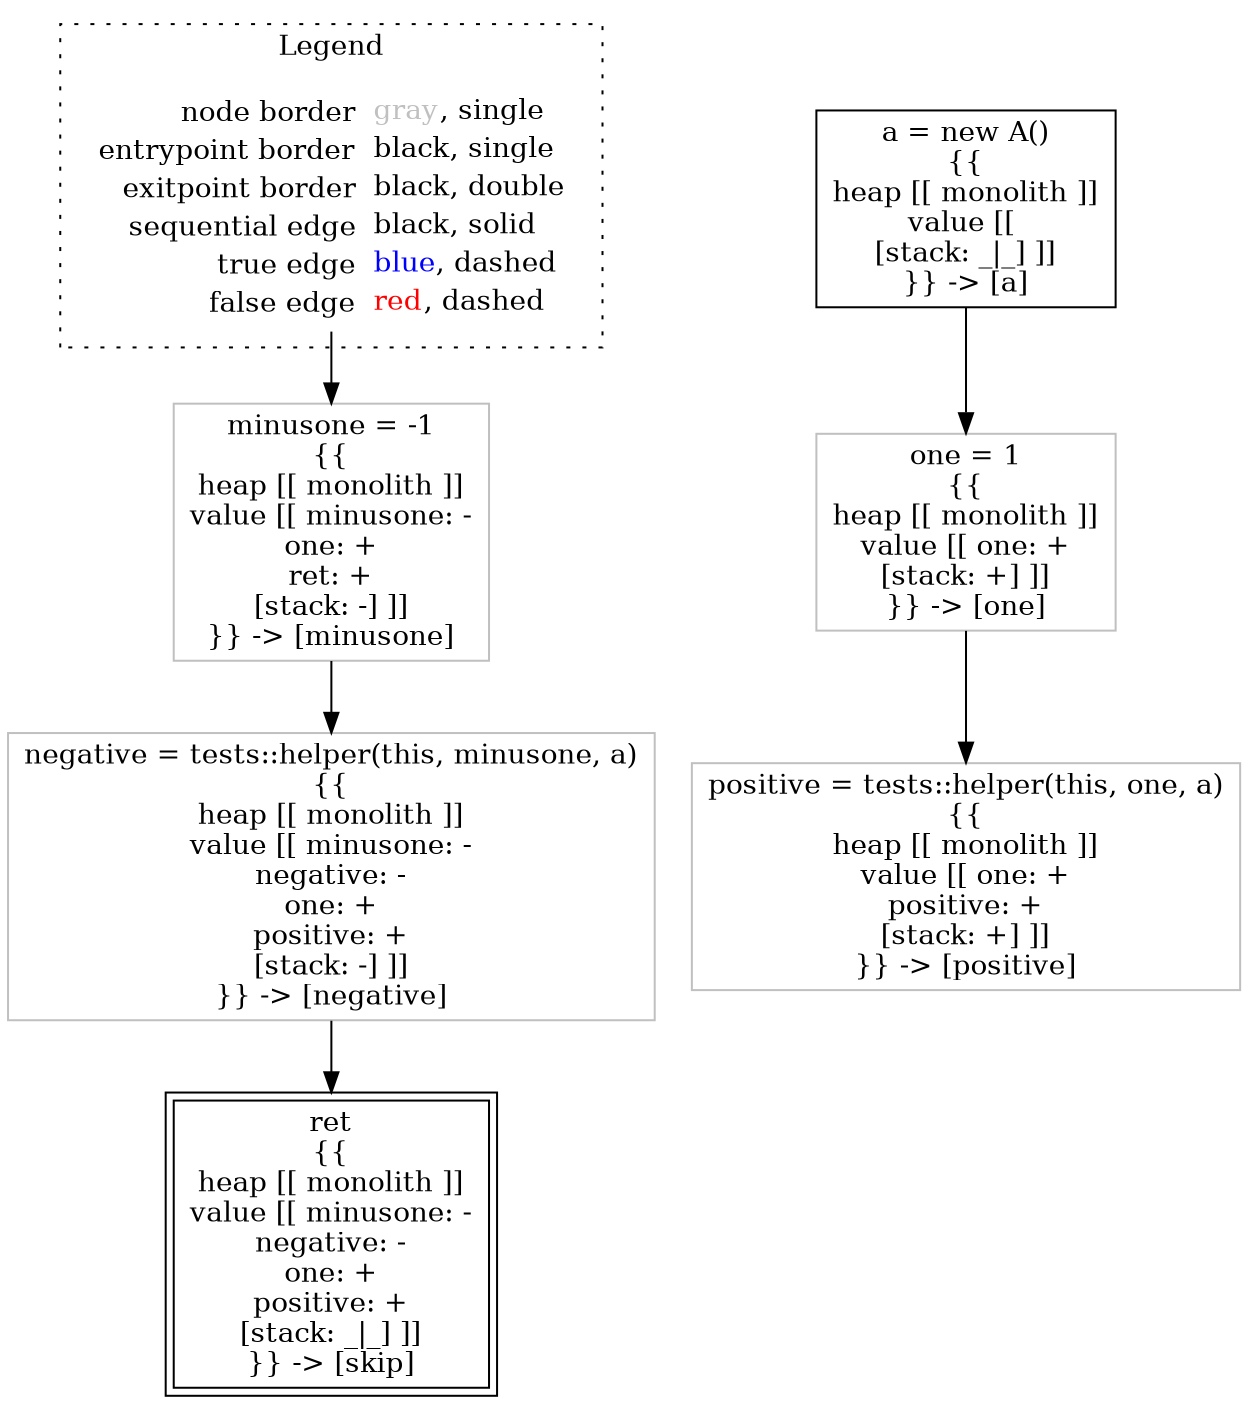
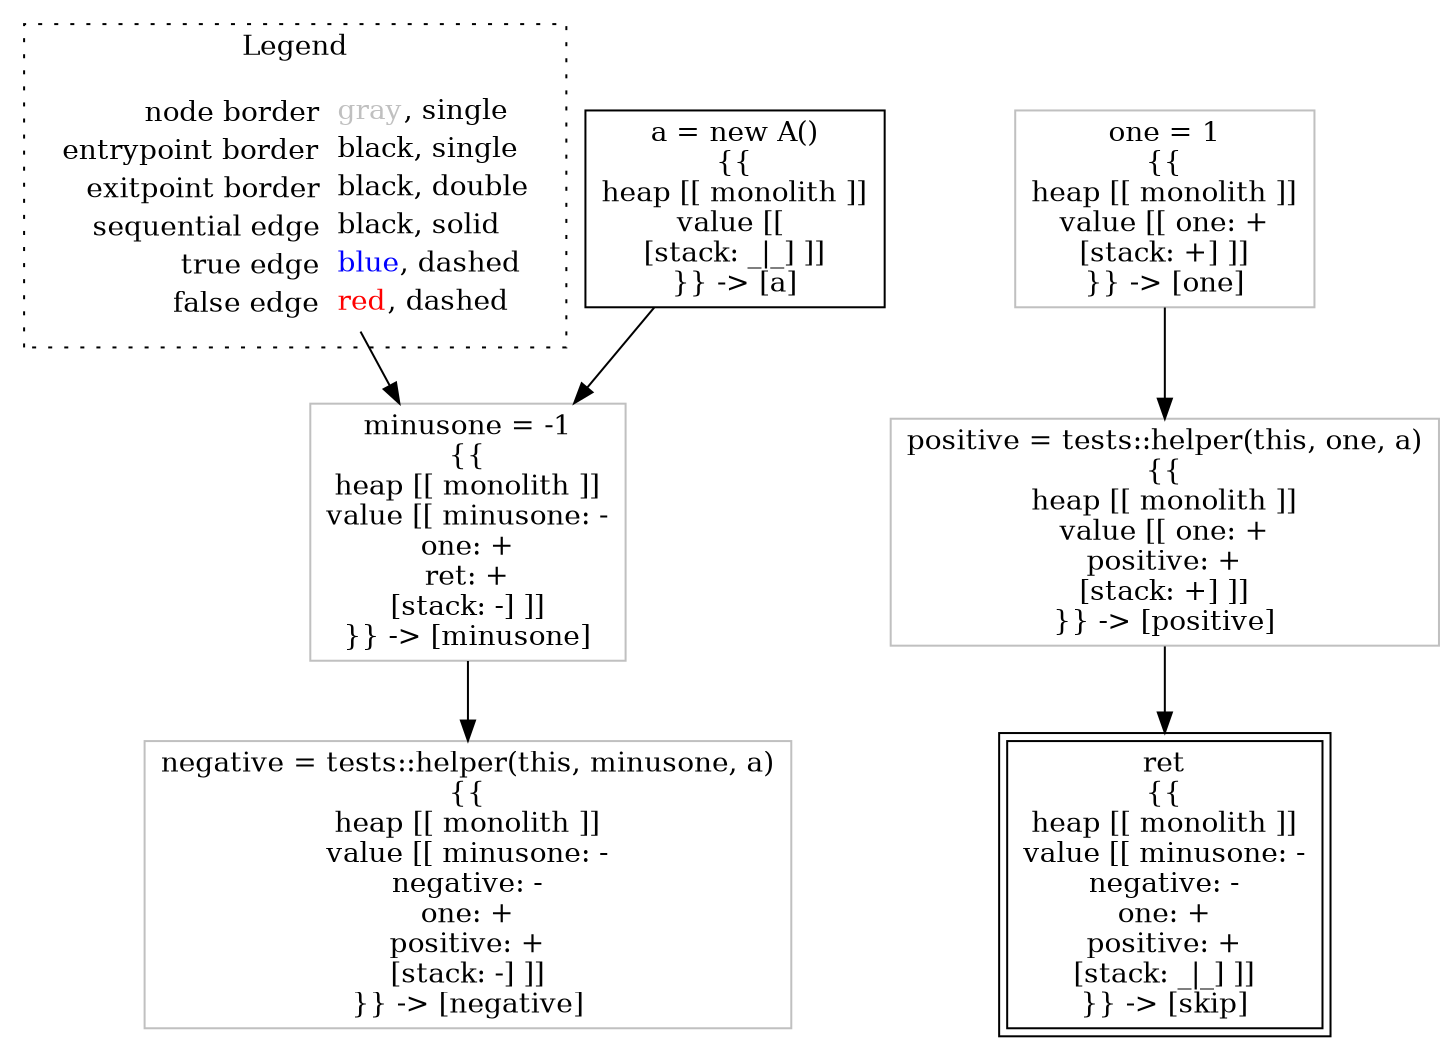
(966, 360) -> (621, 347)
(331, 1046) -> (1165, 679)
